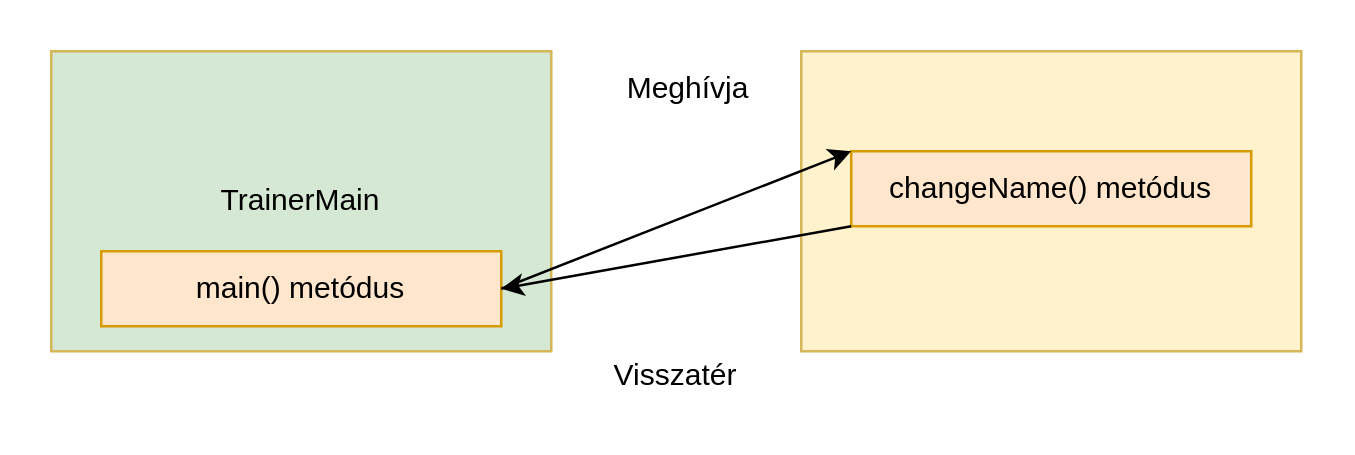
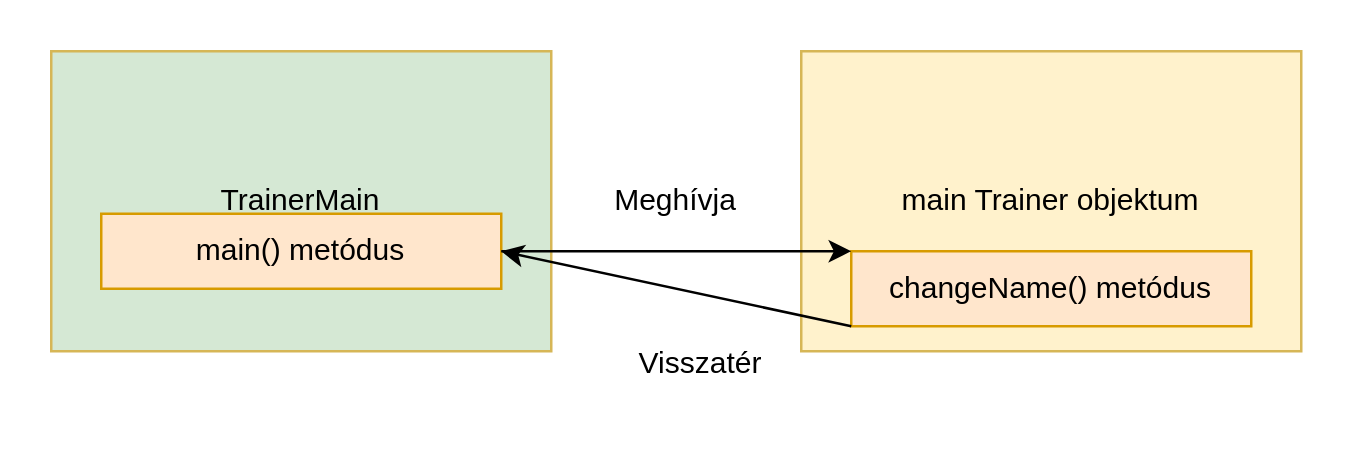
(689, 89) -> (676, 201)
(1051, 189) -> (1051, 289)
(301, 289) -> (301, 251)
(676, 376) -> (701, 364)
